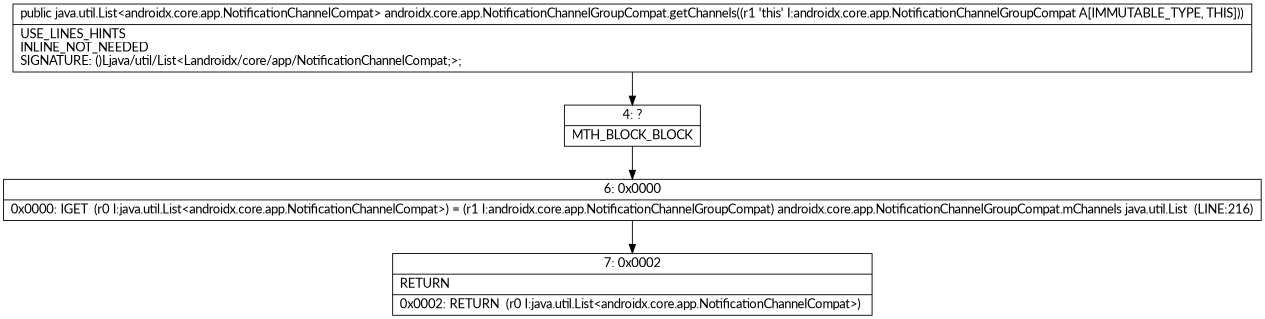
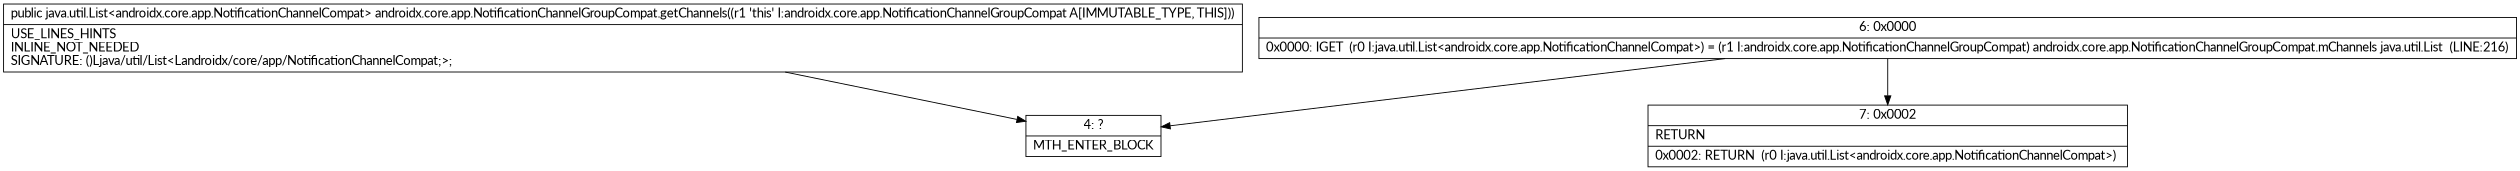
(632, 136) -> (1093, 146)
(632, 158) -> (1448, 92)
